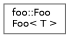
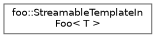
(35, 19) -> (78, 19)
